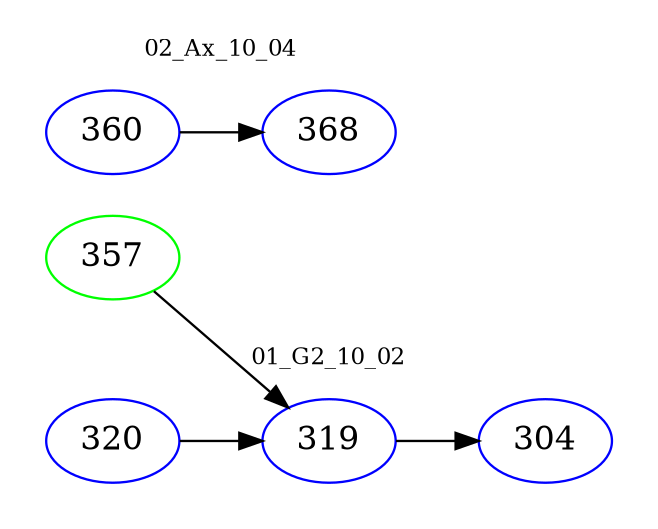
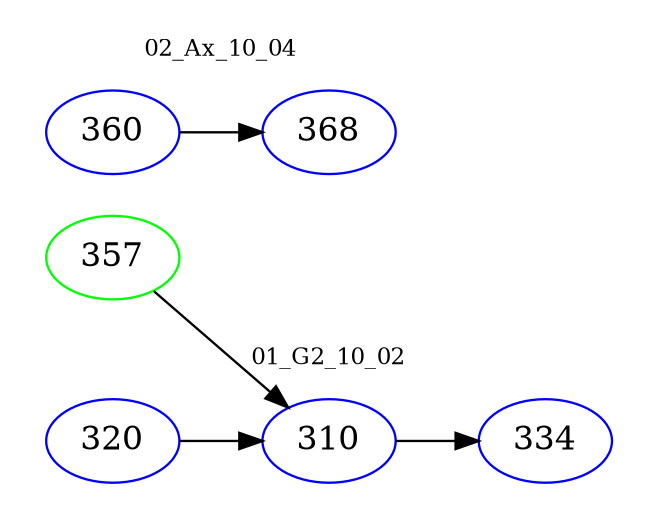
(329, 441) -> (329, 441)
(545, 441) -> (545, 441)
